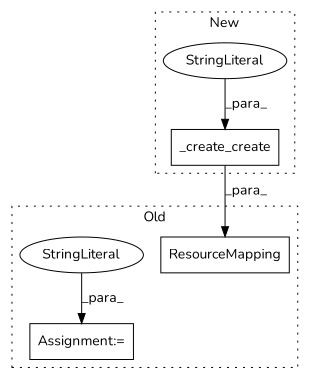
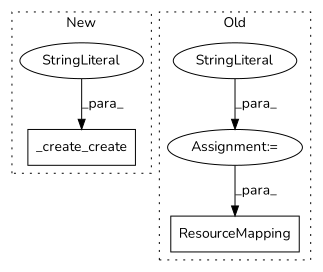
(225, 196) -> (235, 186)
(82, 342) -> (235, 147)
